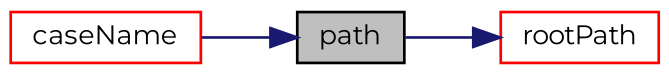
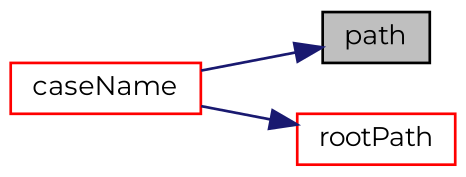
(439, 37) -> (236, 113)
